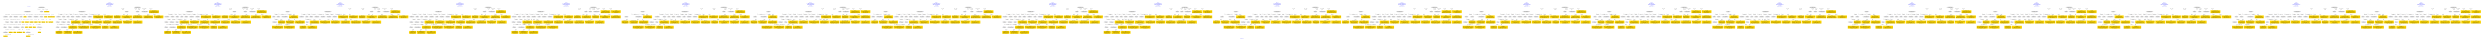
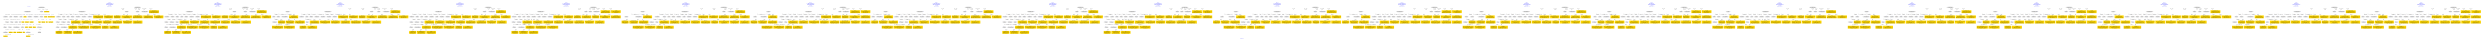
(36, 22) -> none
(39, 32) -> (39, 32)
